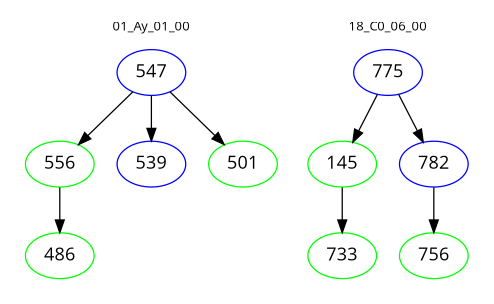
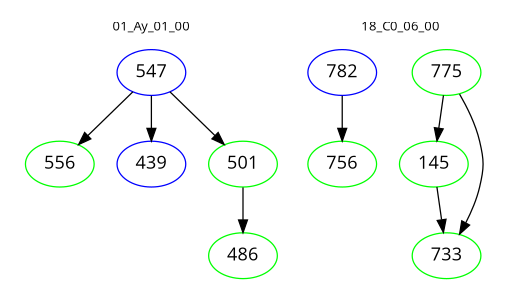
(388, 73) -> (447, 73)
(408, 113) -> (483, 158)
(151, 164) -> (151, 164)
(60, 204) -> (243, 204)
